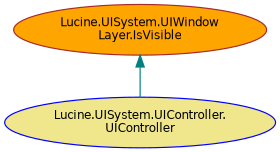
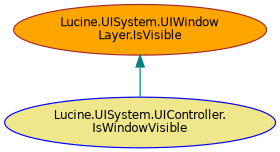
(140, 123) -> (140, 123)
